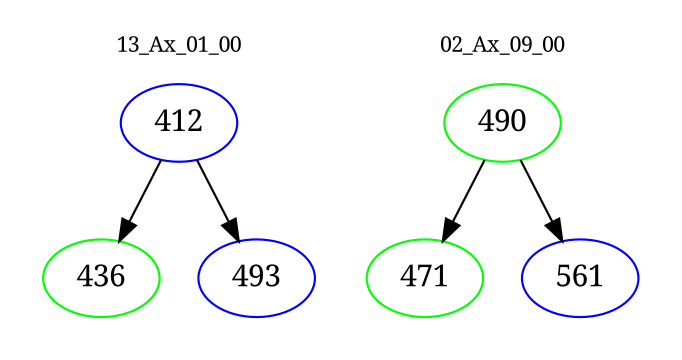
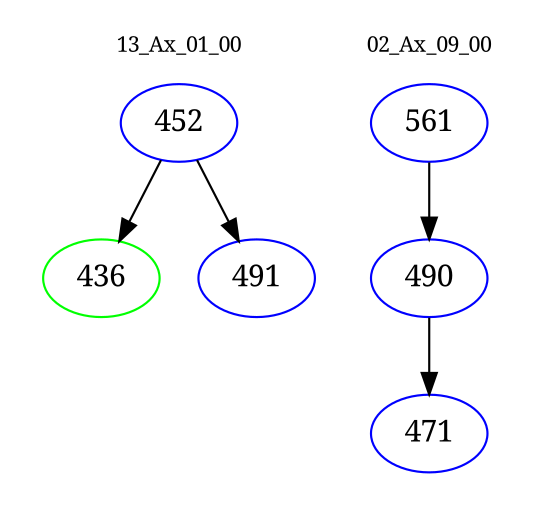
(179, 123) -> (179, 123)
(503, 123) -> (429, 278)
(536, 191) -> (429, 190)
(257, 278) -> (257, 278)
(425, 278) -> (429, 434)
